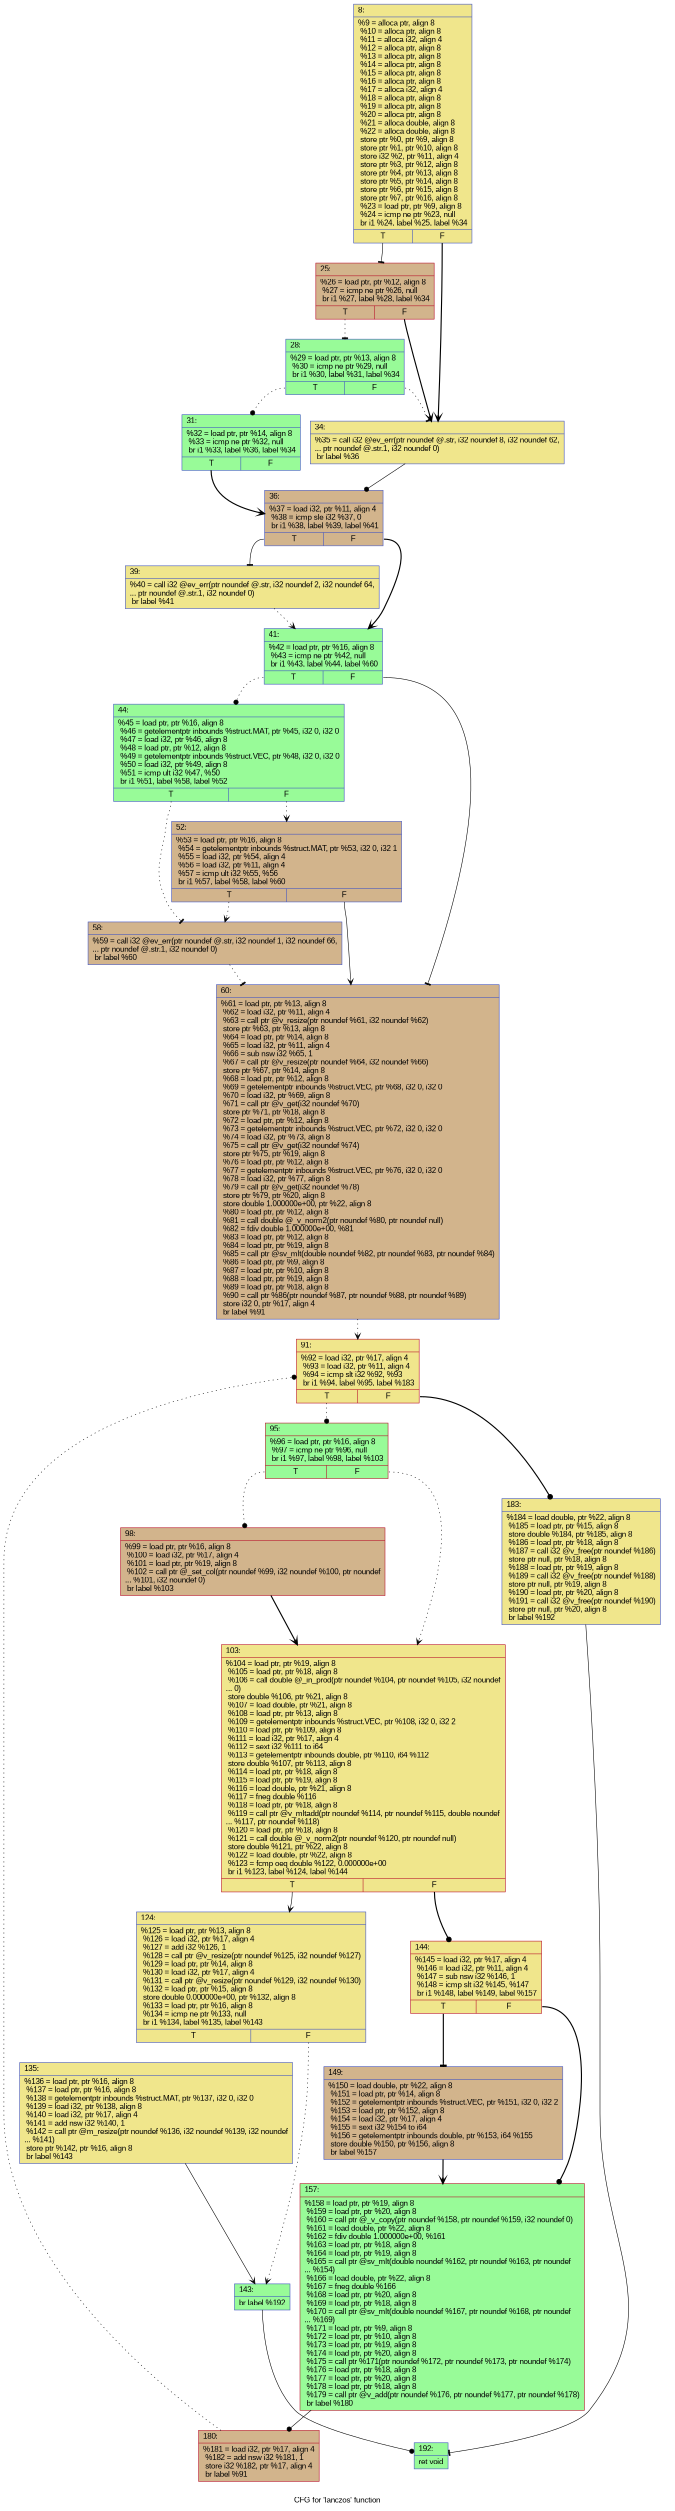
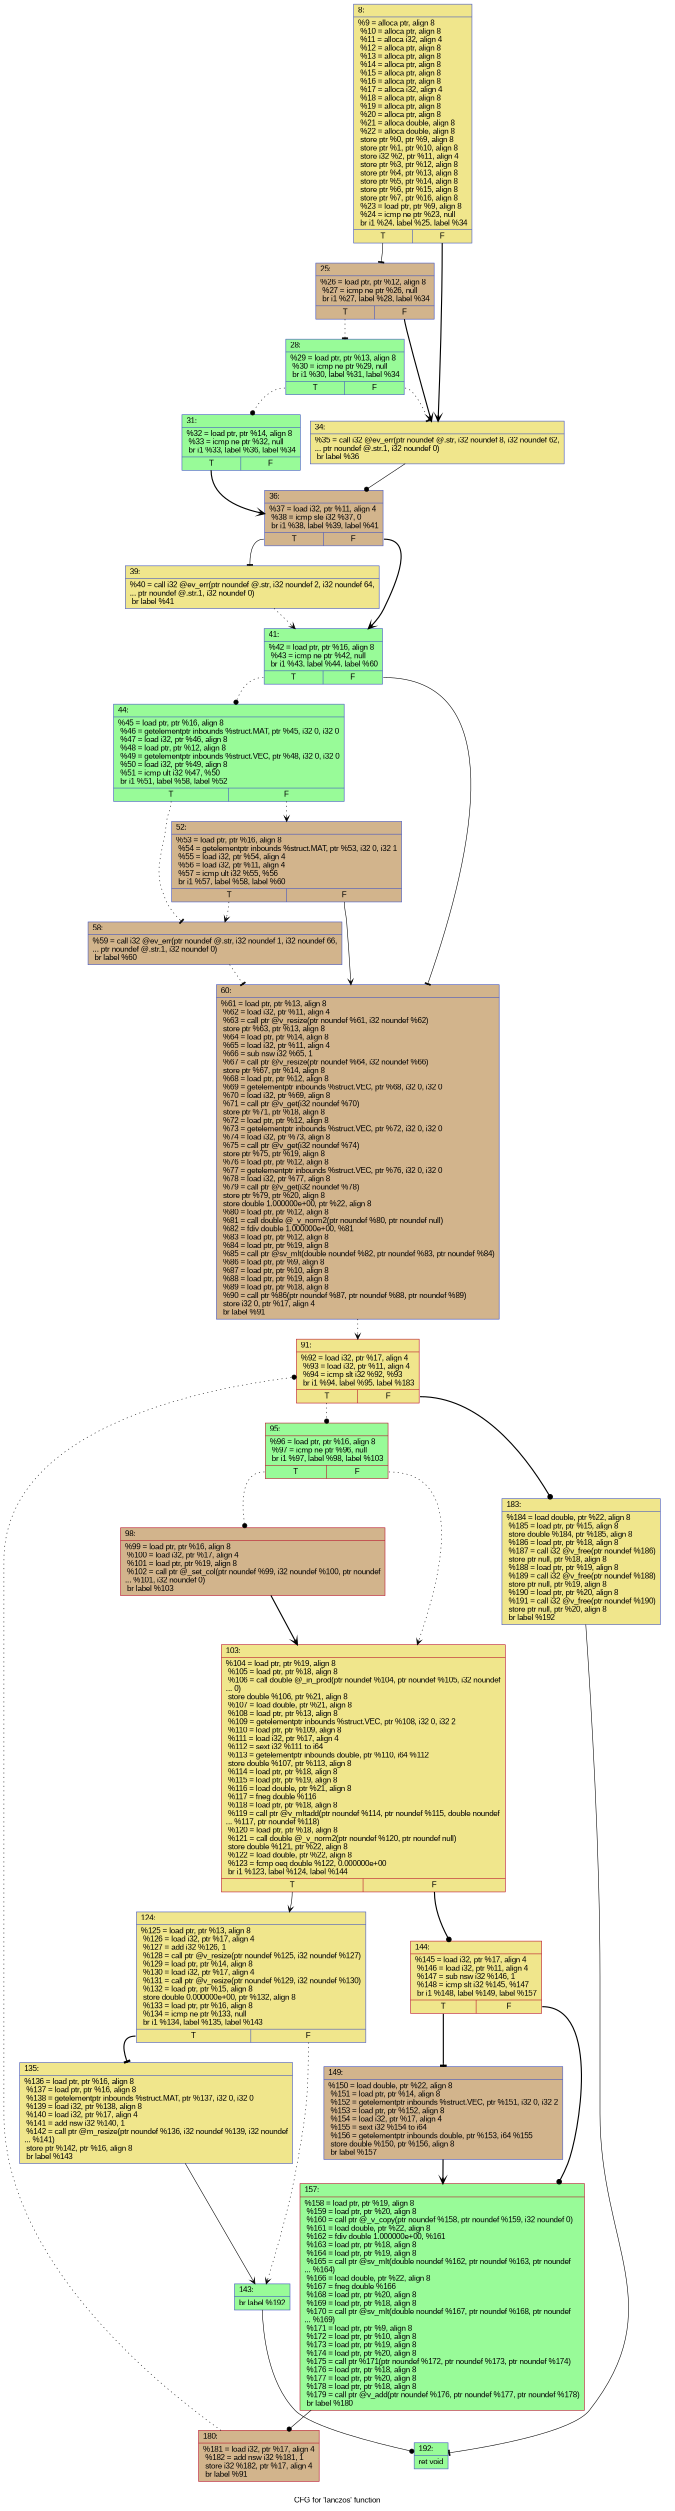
(375, 291) -> (375, 291)
none -> (124, 2045)
(320, 2270) -> (320, 2270)
